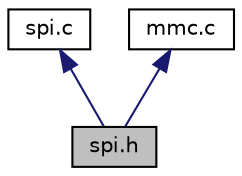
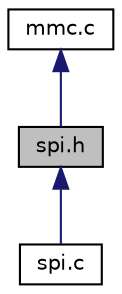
(87, 98) -> (61, 217)
